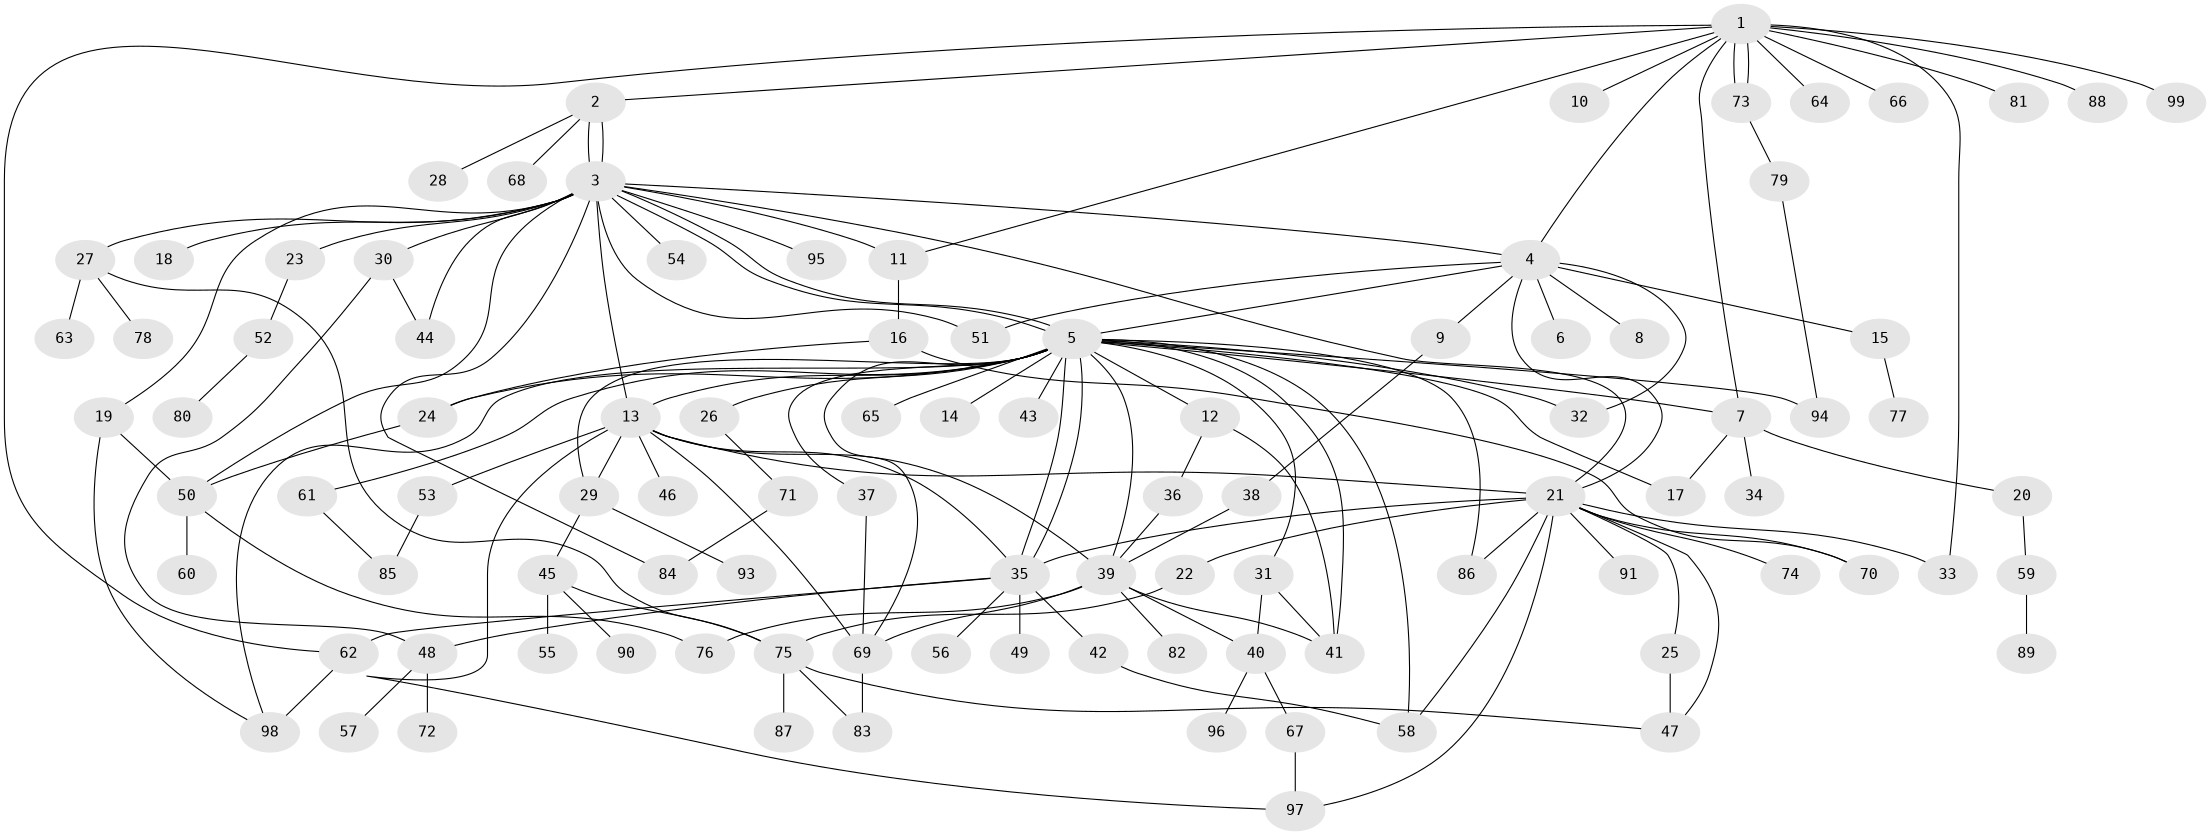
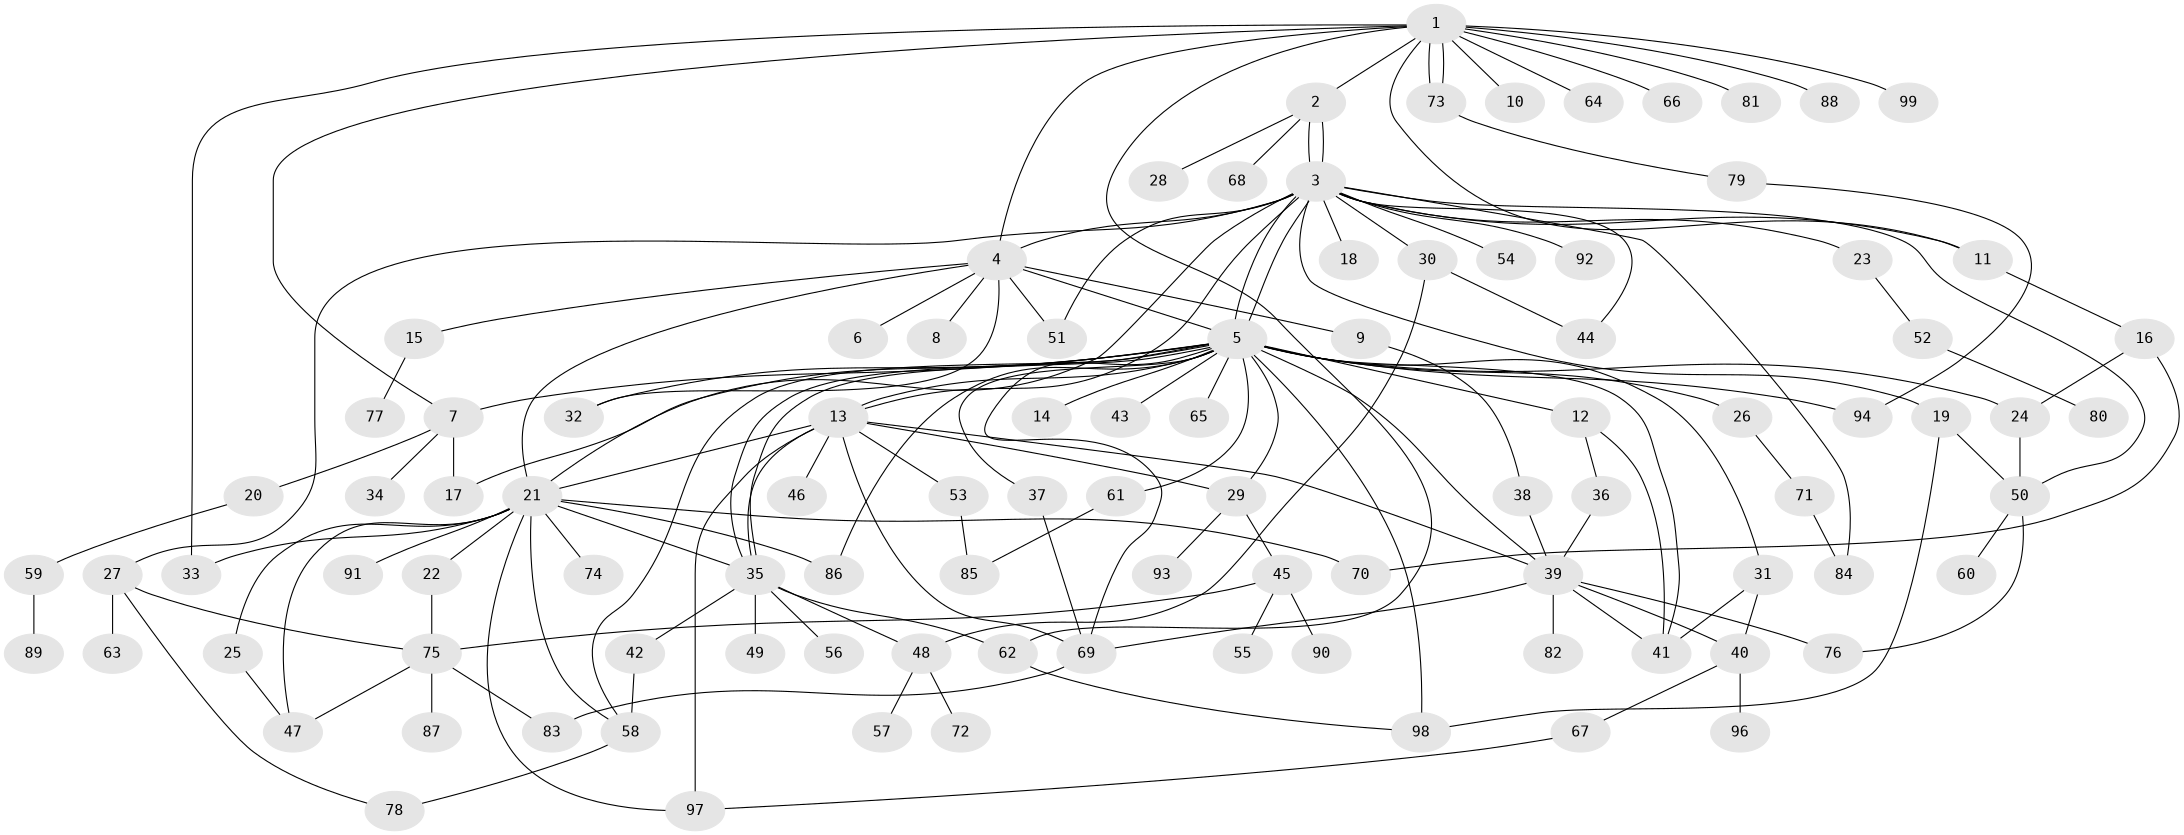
(817, 260) -> (1585, 260)
none -> (516, 777)
